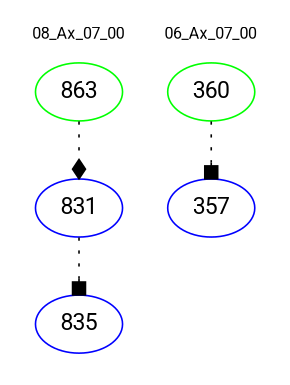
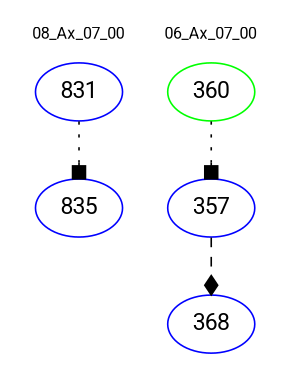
(79, 92) -> none
none -> (211, 324)
